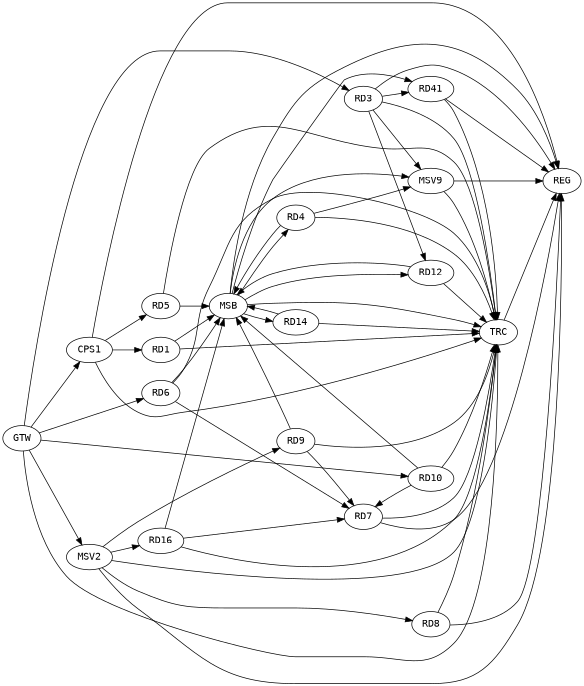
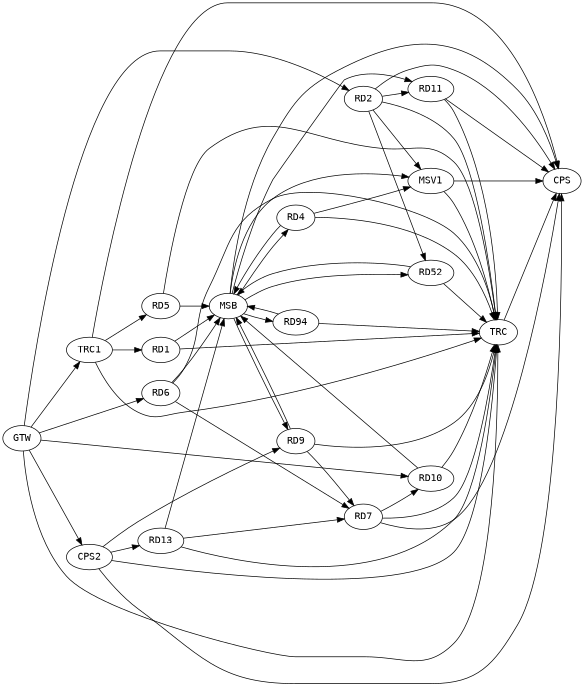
(431, 89) -> (431, 89)
(363, 99) -> (363, 99)
(431, 181) -> (431, 181)
(562, 181) -> (562, 181)
(431, 273) -> (431, 273)
(362, 304) -> (258, 371)
(296, 322) -> (296, 322)
(89, 350) -> (89, 350)
(396, 494) -> (397, 503)
(161, 541) -> (161, 541)
(89, 557) -> (89, 557)
(431, 624) -> none
